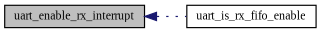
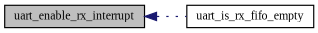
(251, 16) -> (250, 16)
